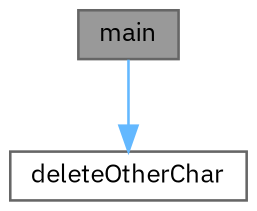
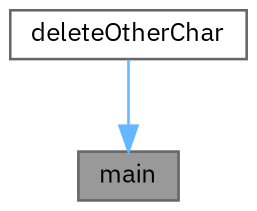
(128, 93) -> (128, 93)
